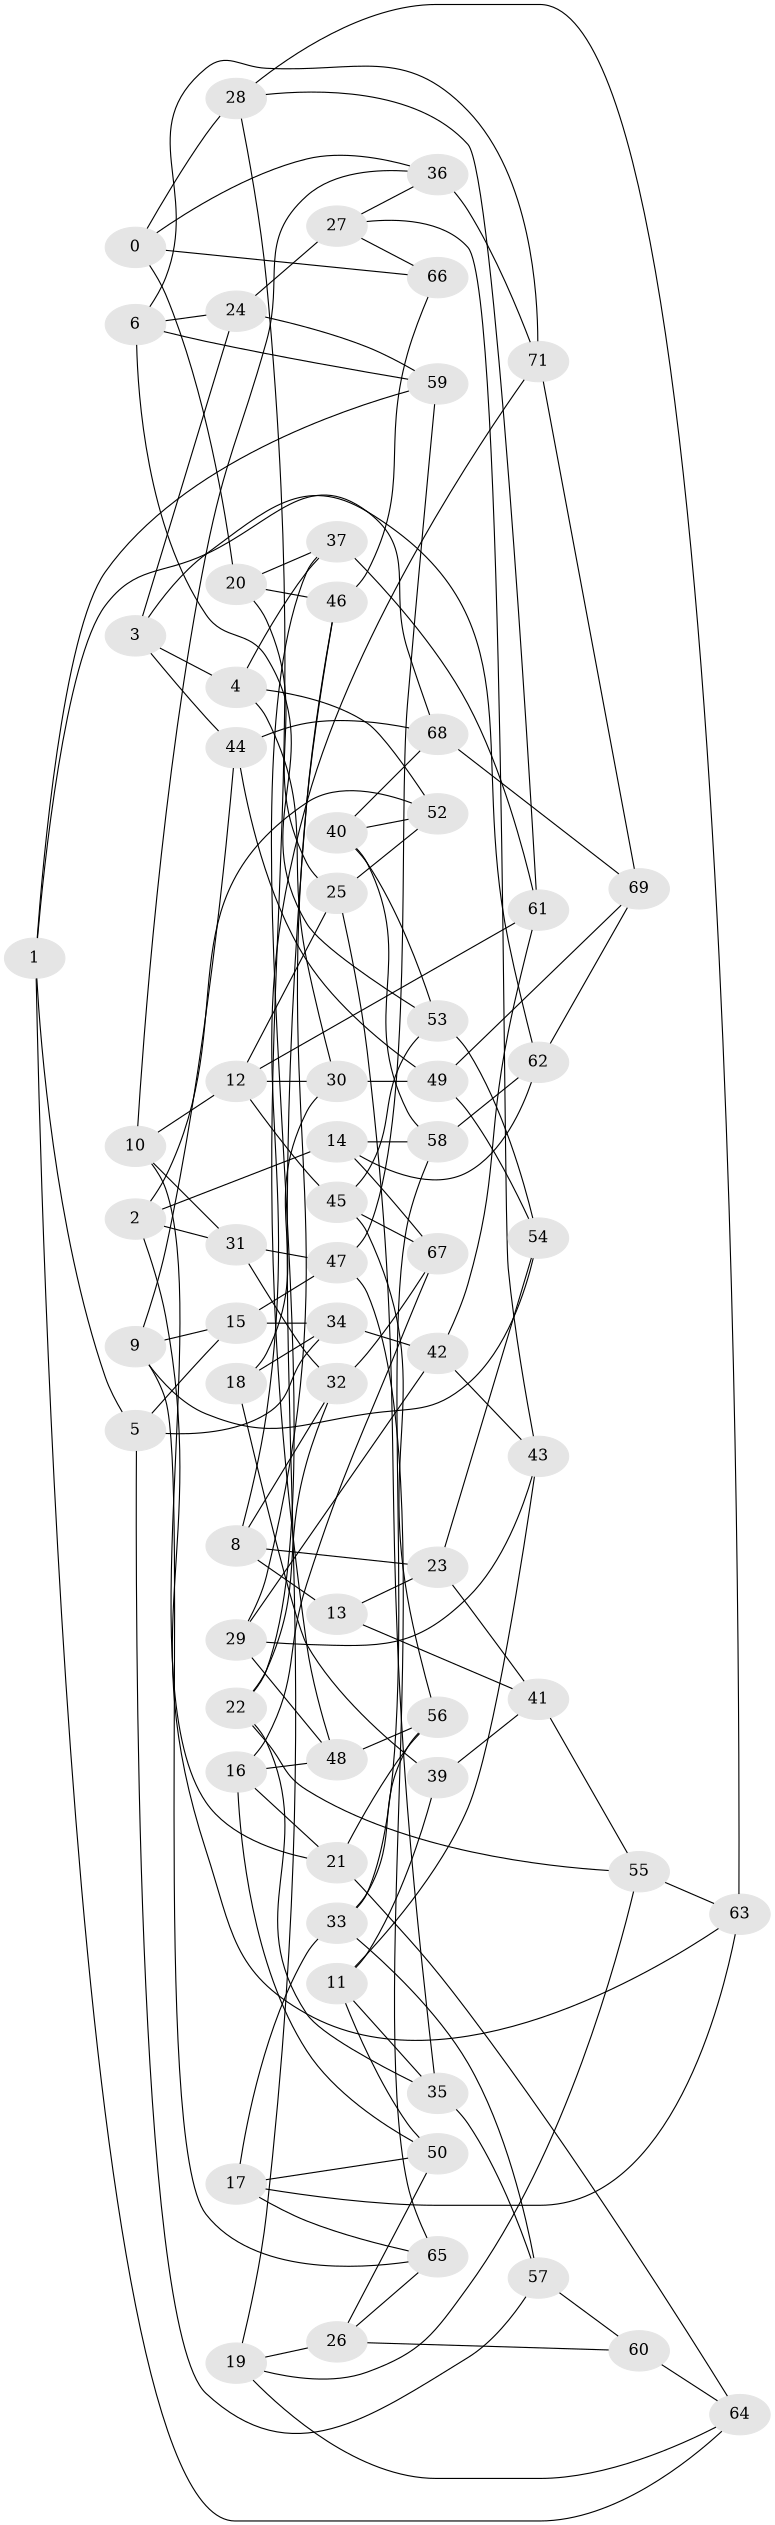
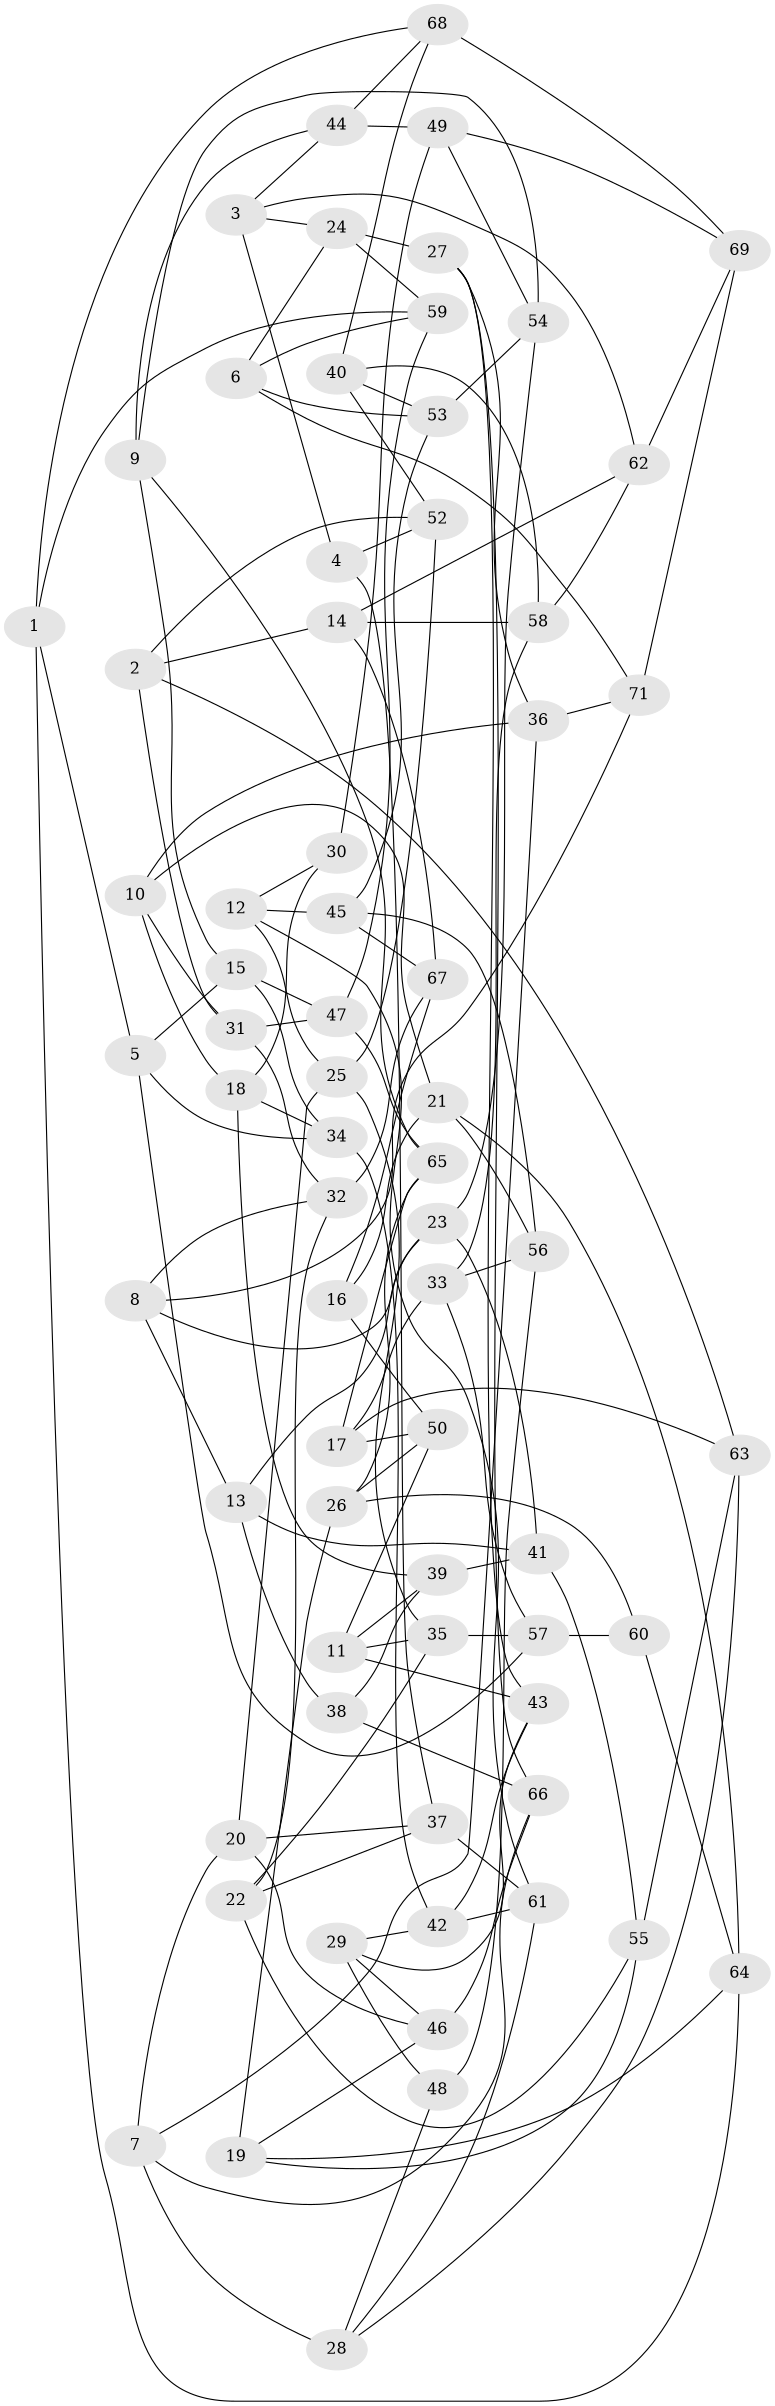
(135, 247) -> (135, 2146)
(298, 880) -> none
(180, 1117) -> (173, 998)
none -> (337, 1713)
(287, 1766) -> none
